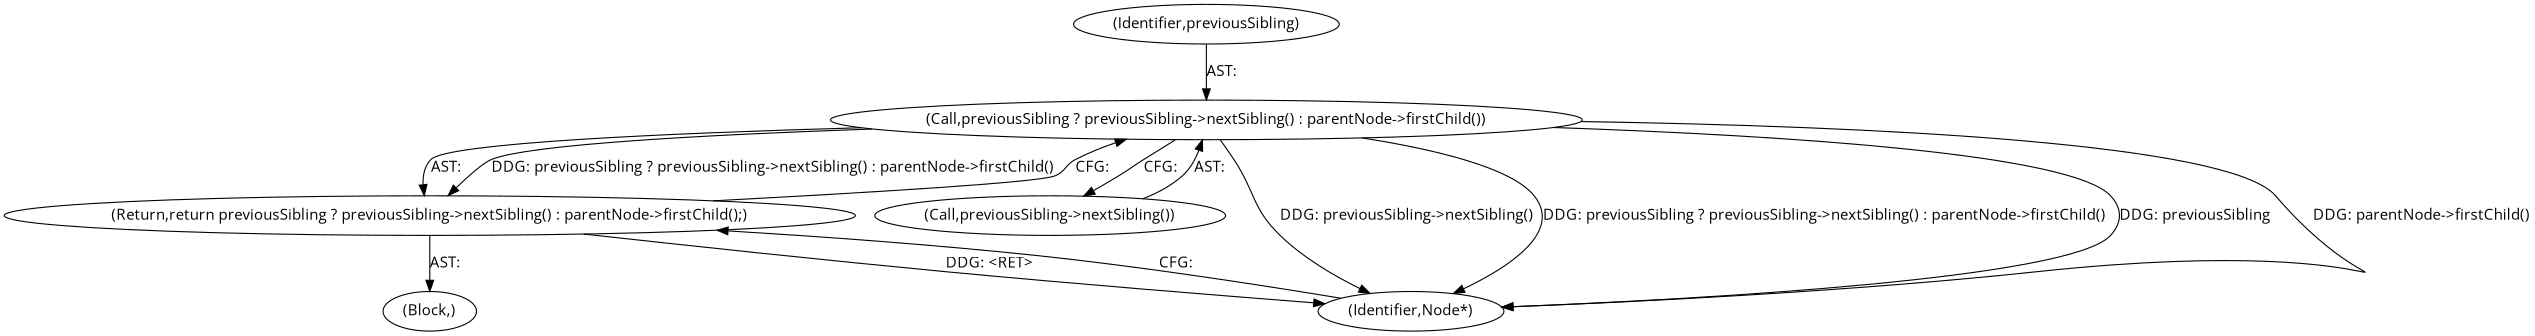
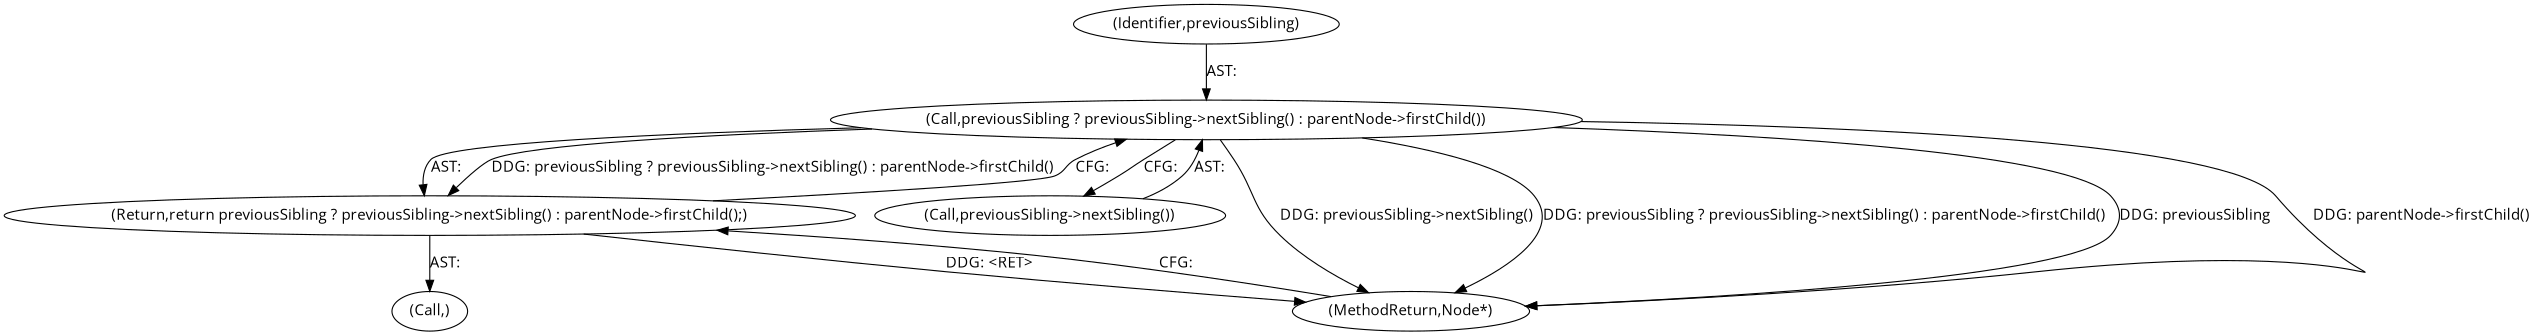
(430, 311) -> (430, 311)
(1411, 311) -> (1411, 311)
